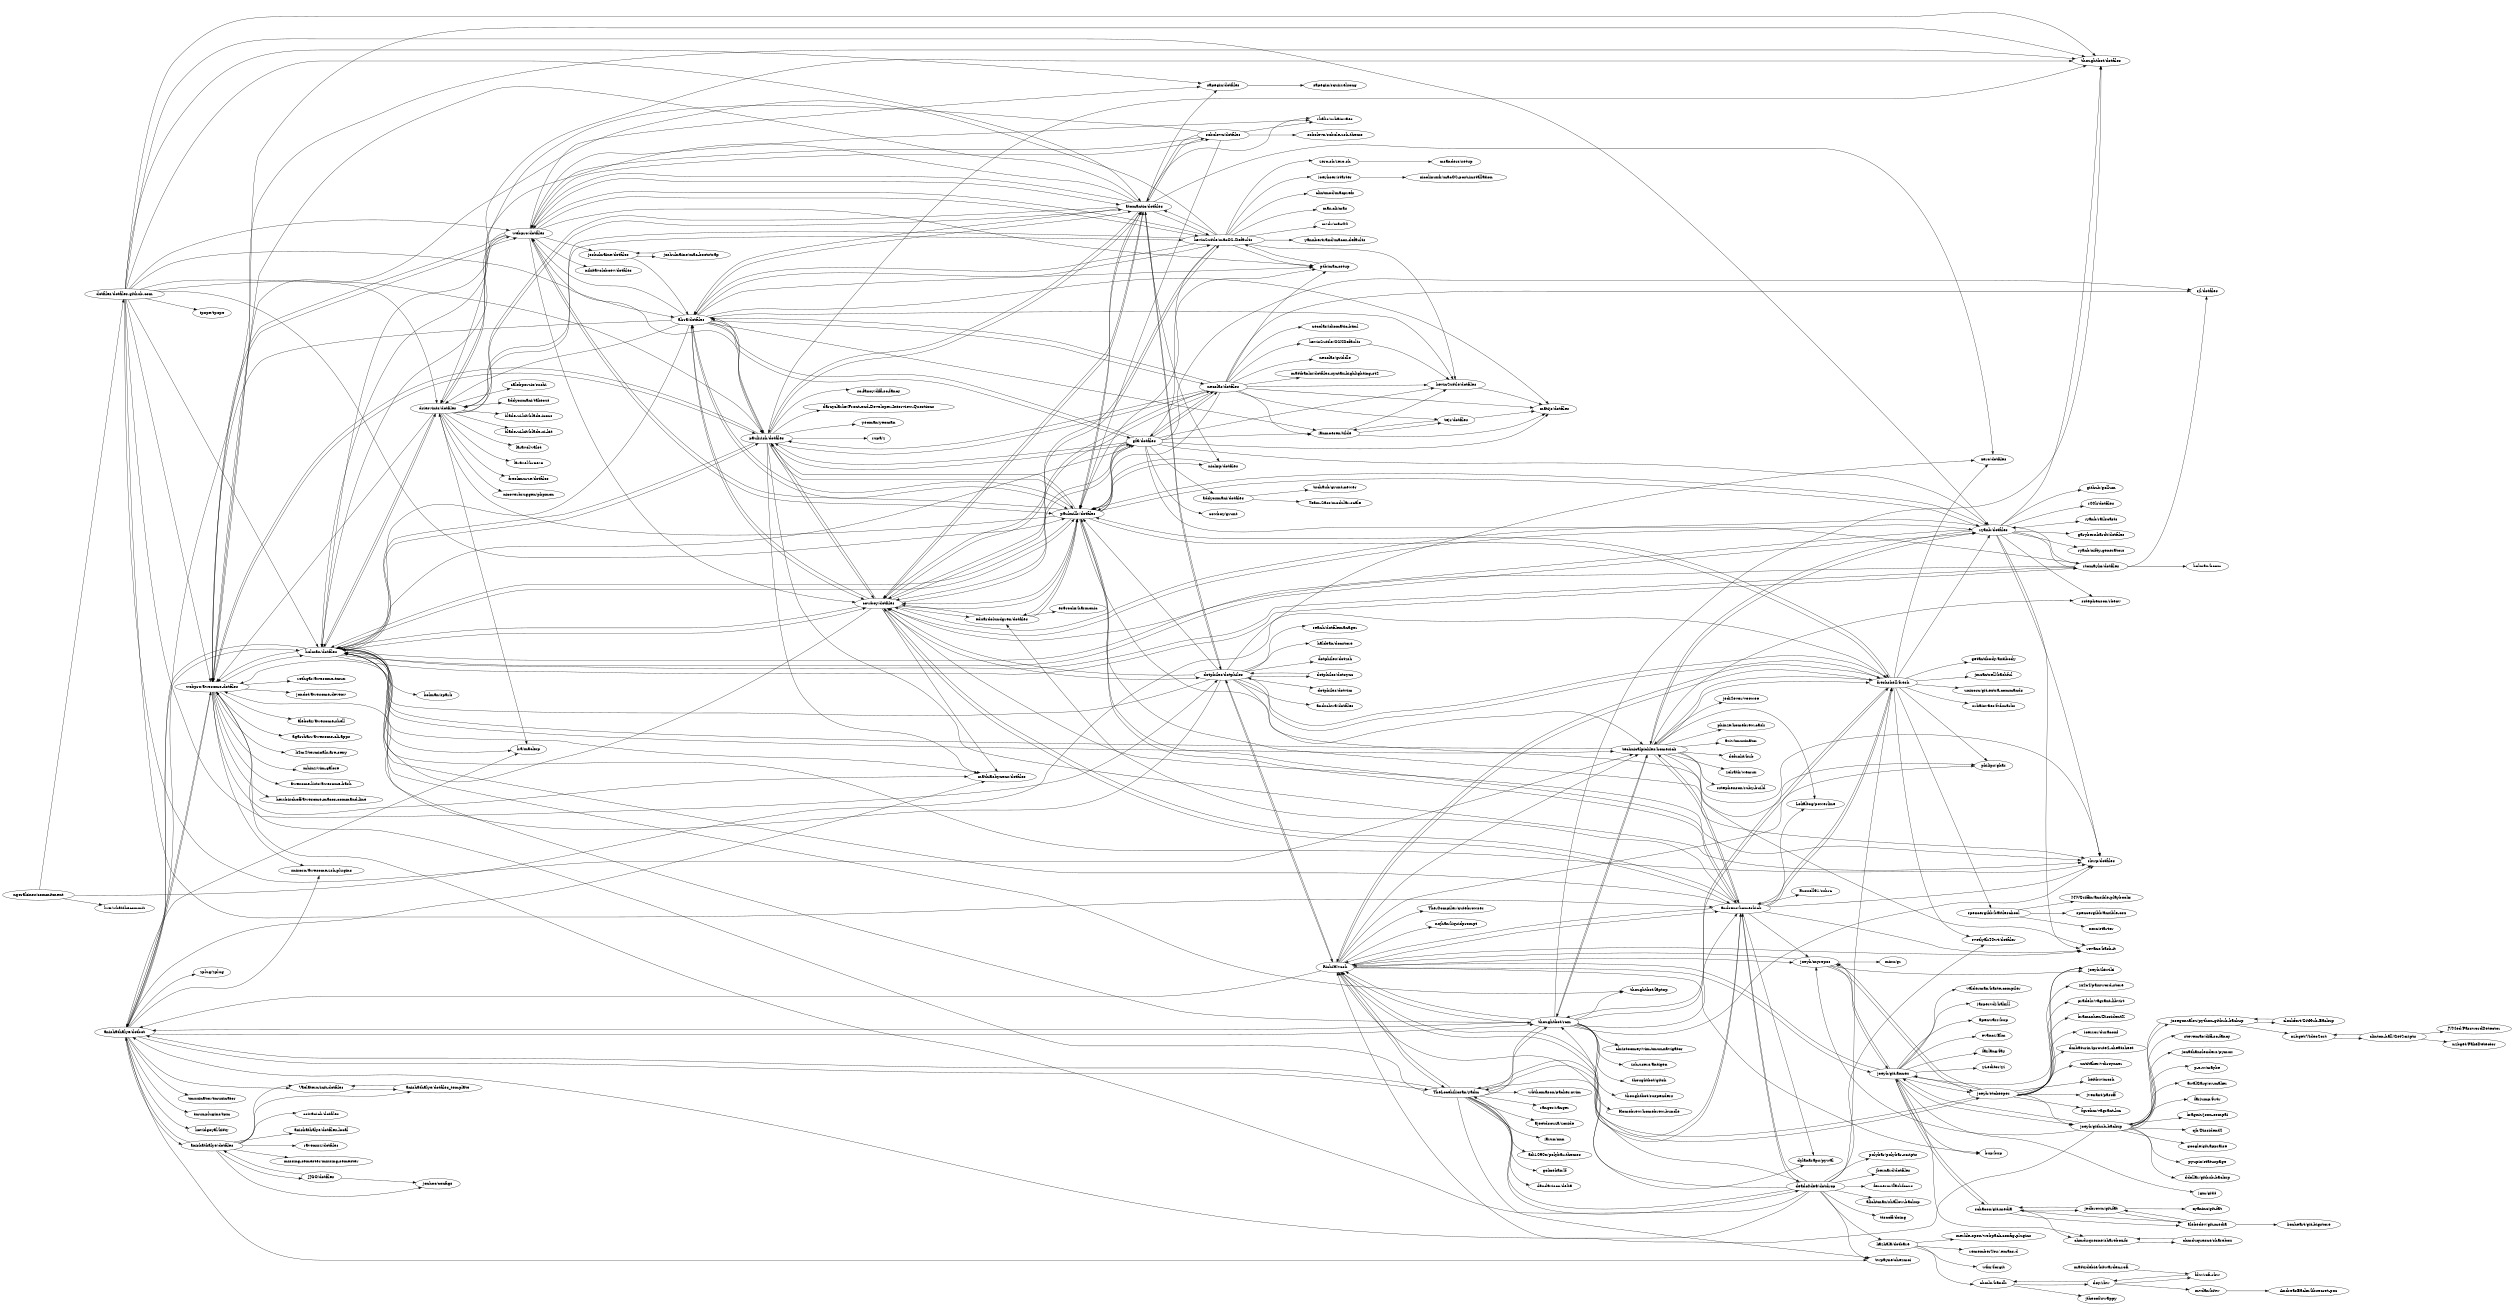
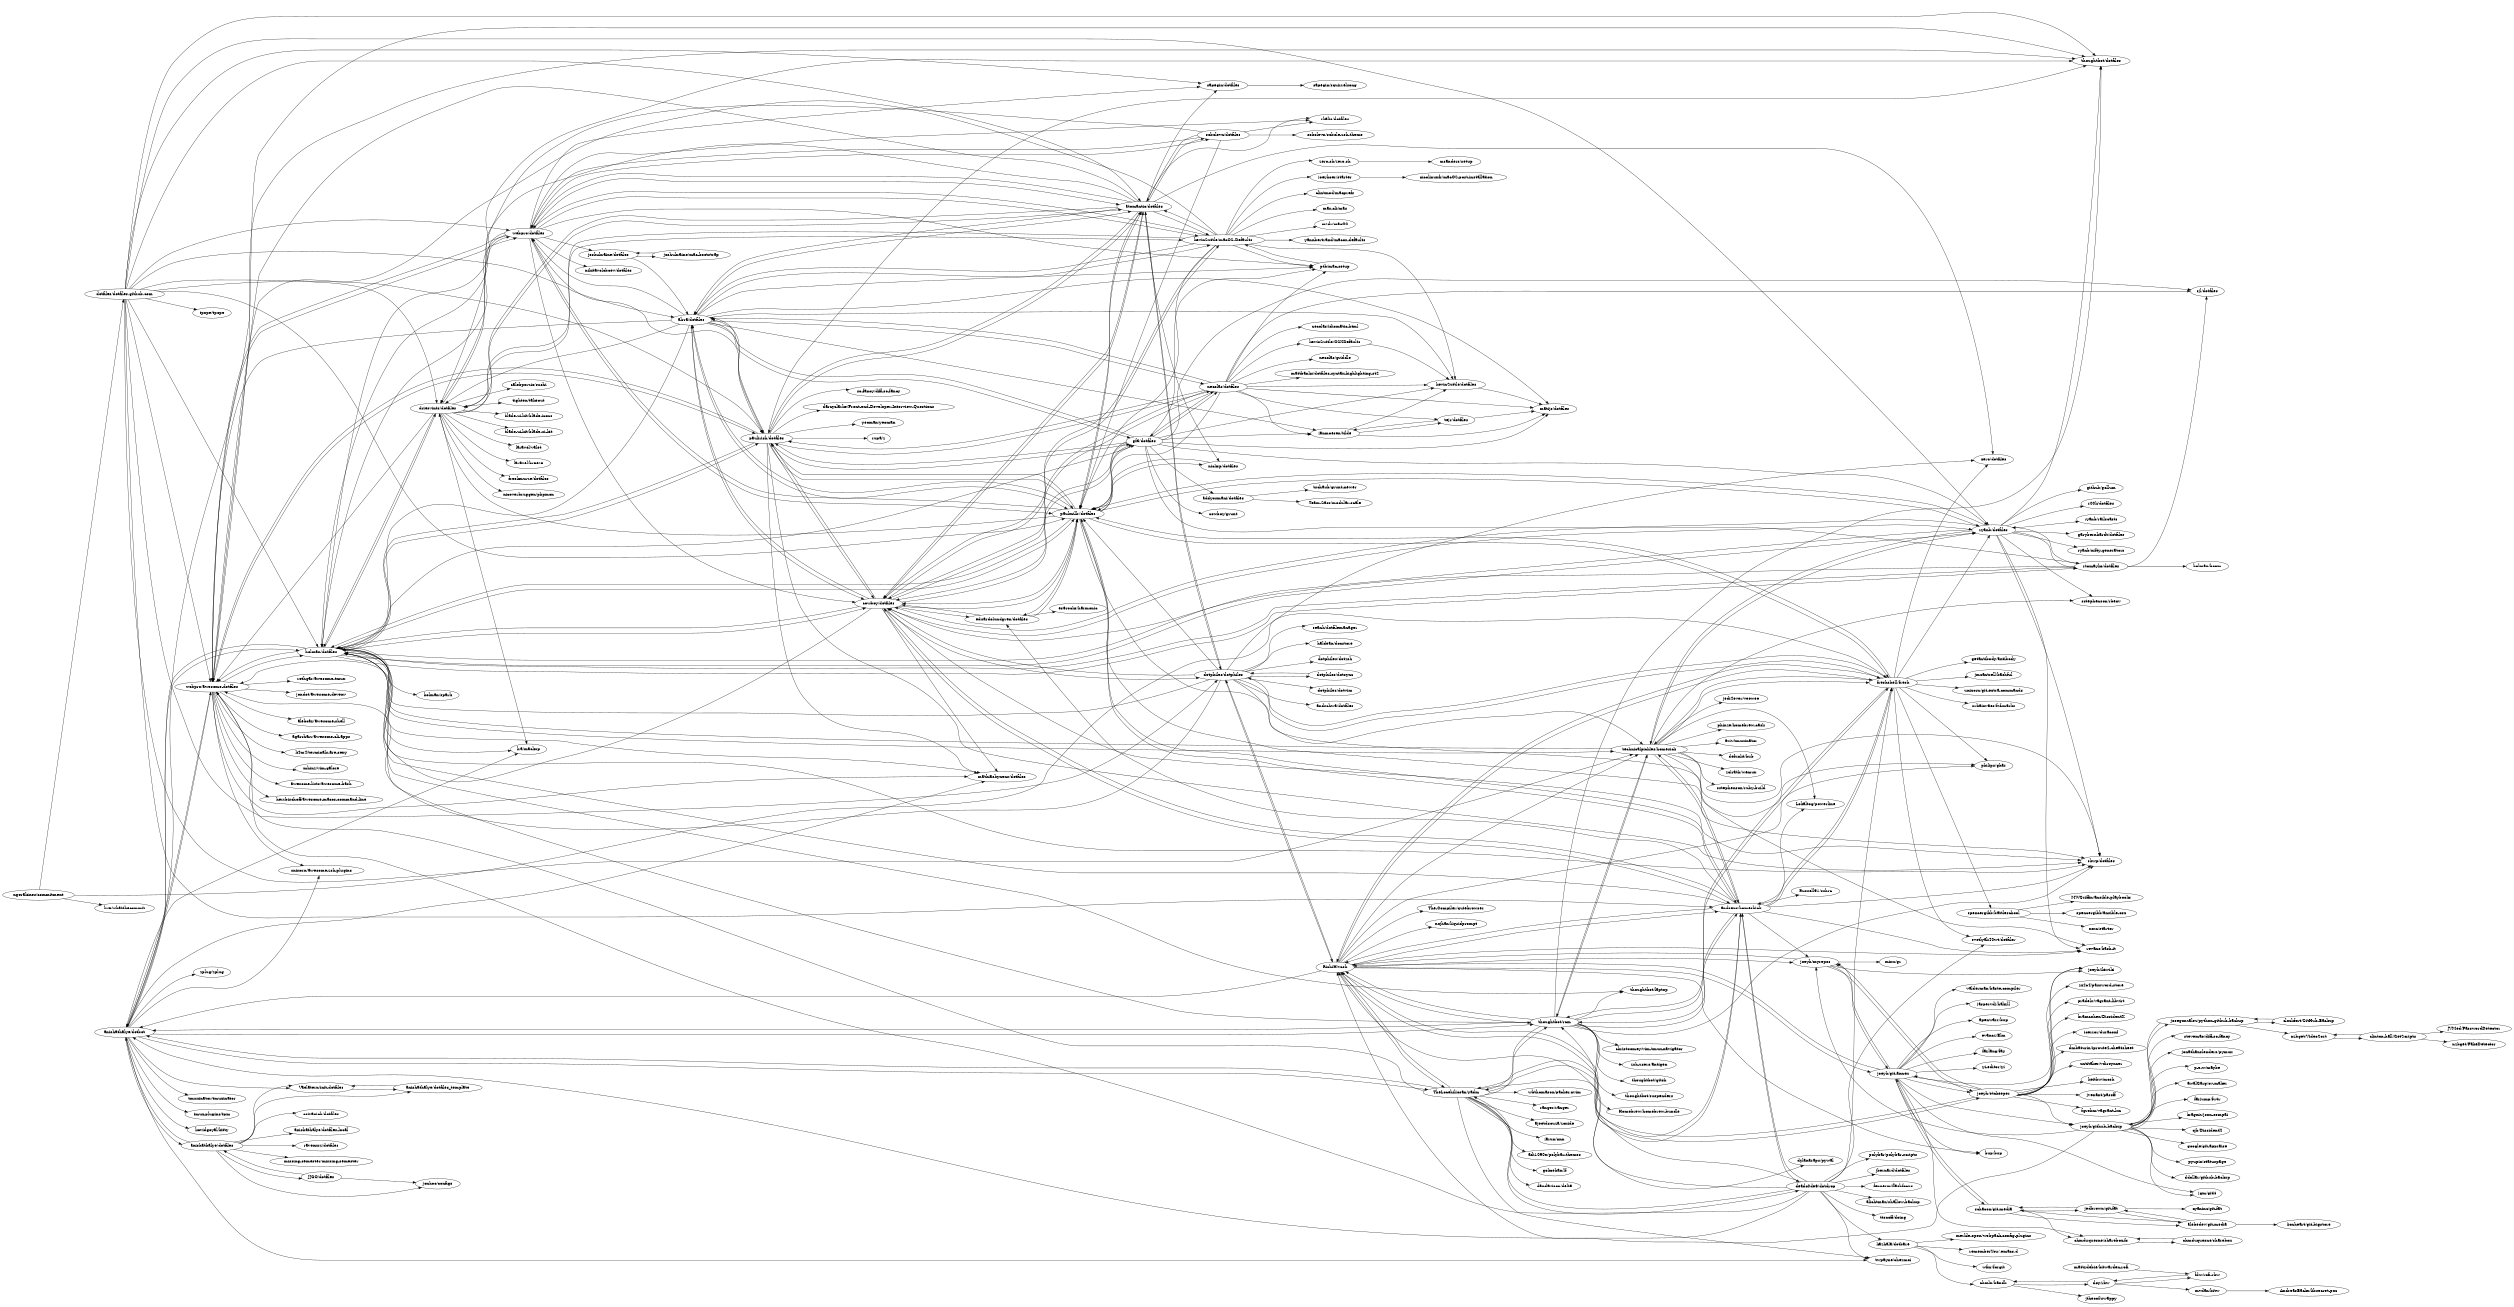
(1335, 119) -> (1335, 119)
(529, 401) -> (529, 401)
(1778, 1033) -> (1693, 1012)
(1991, 1108) -> (2150, 1170)
